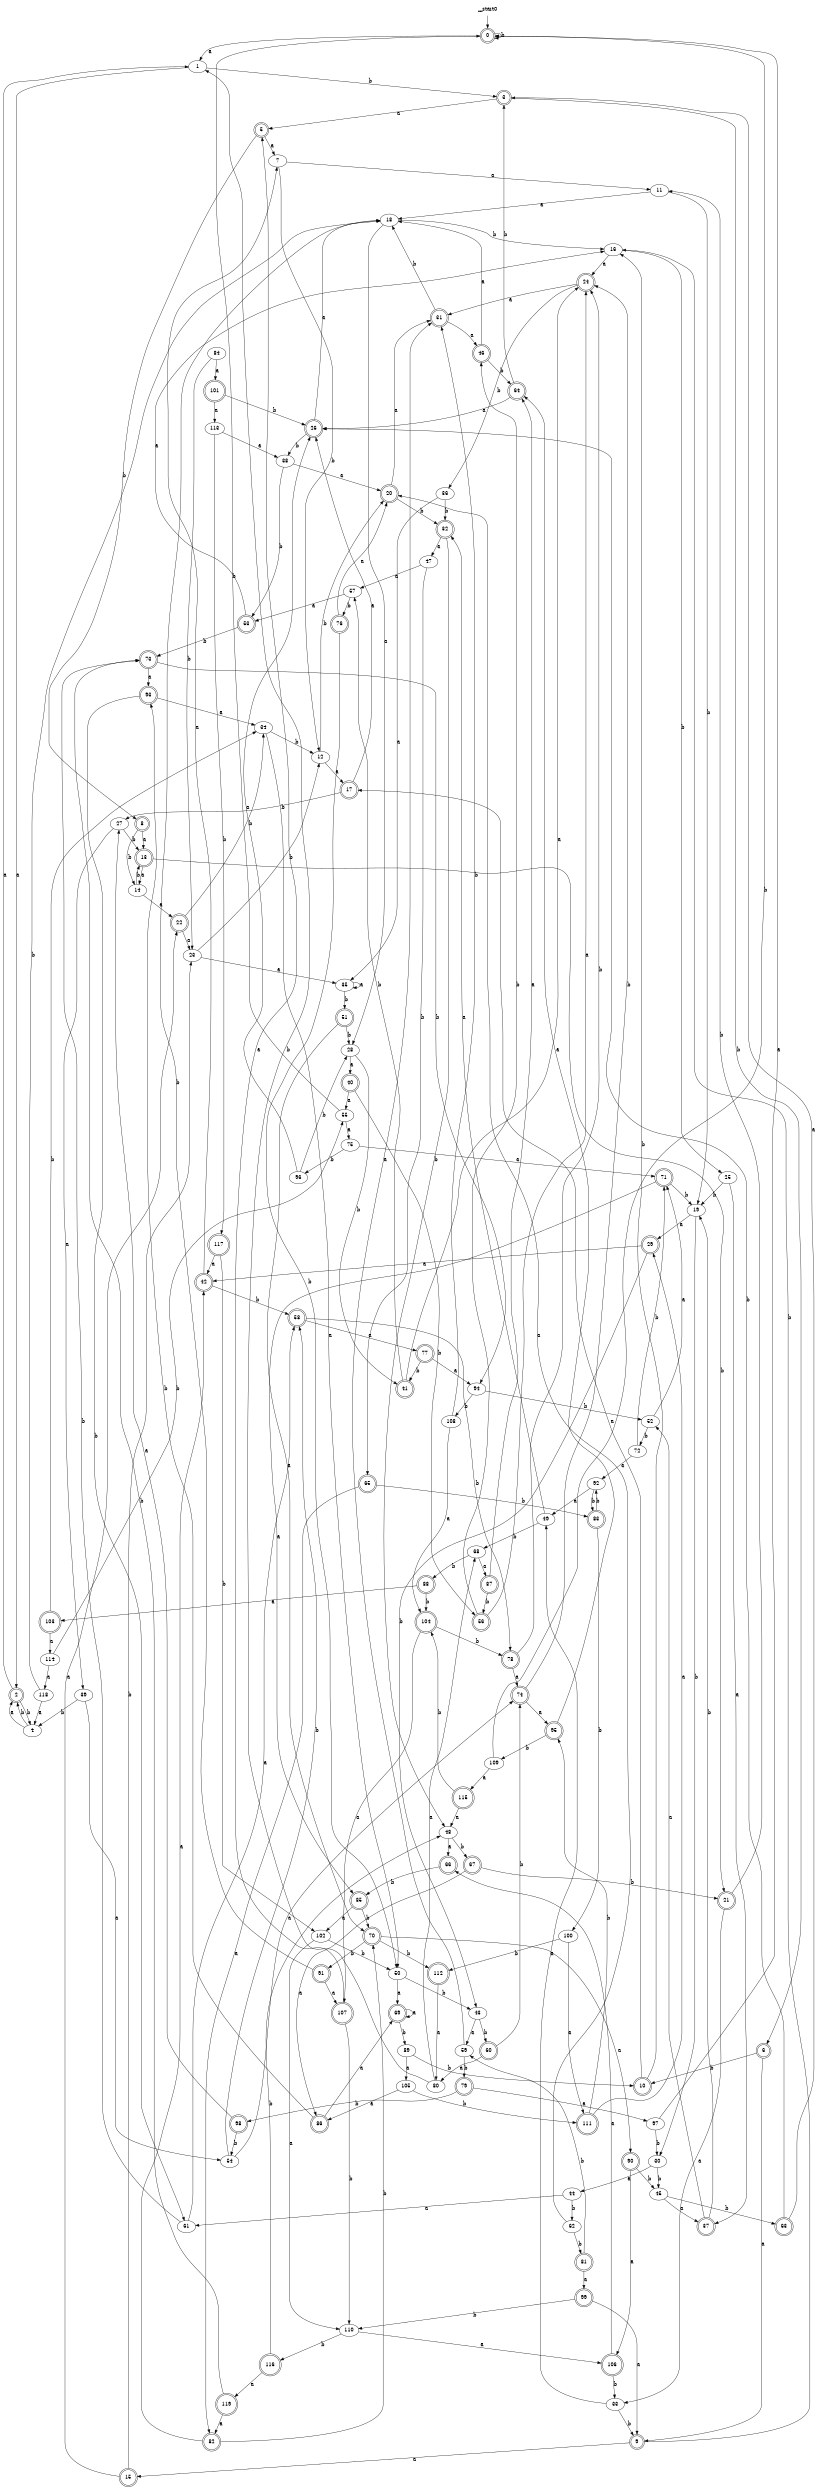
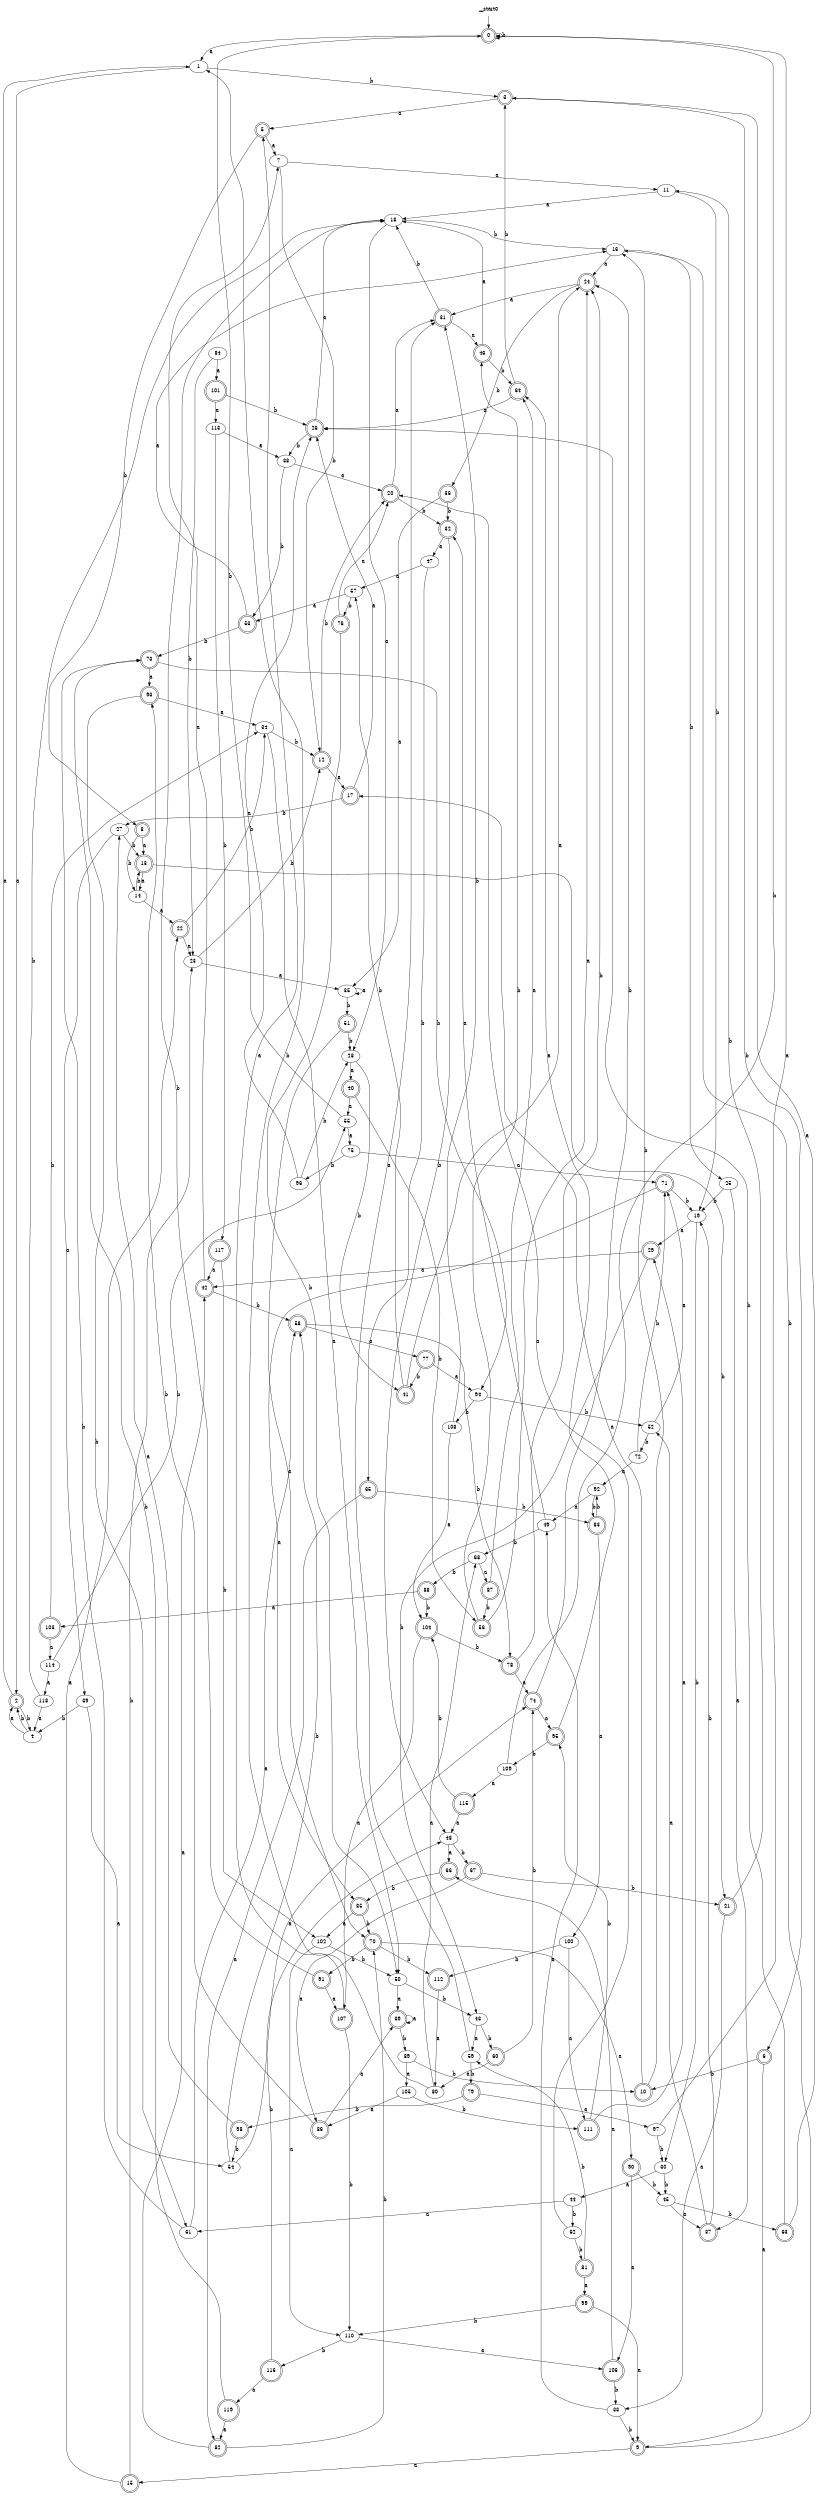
(445, 494) -> (448, 494)
(321, 757) -> (322, 760)
(600, 1731) -> (601, 1737)
